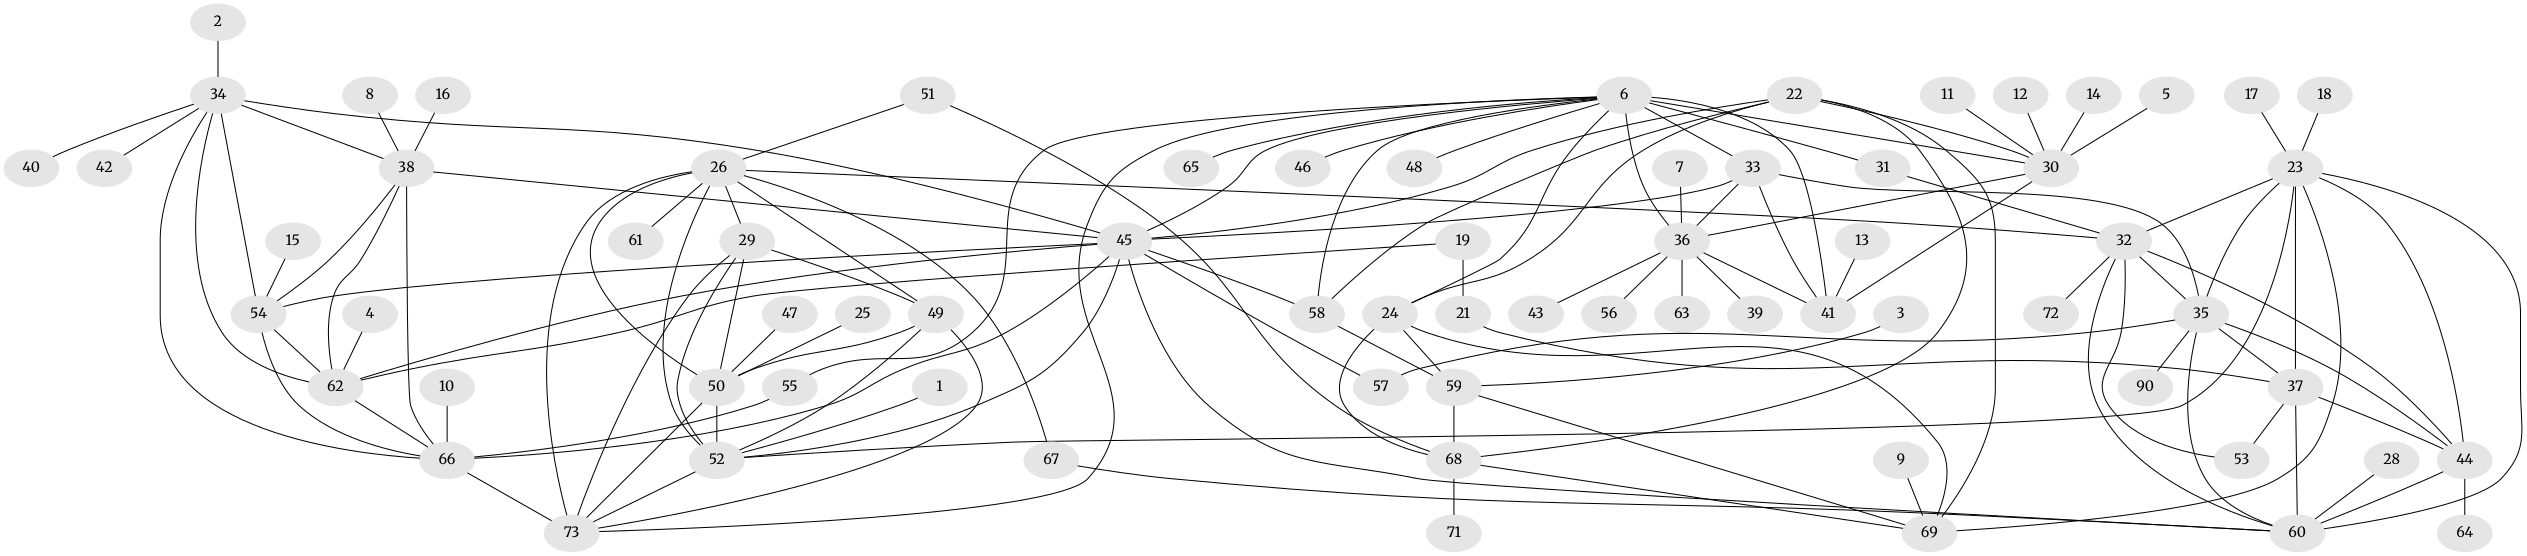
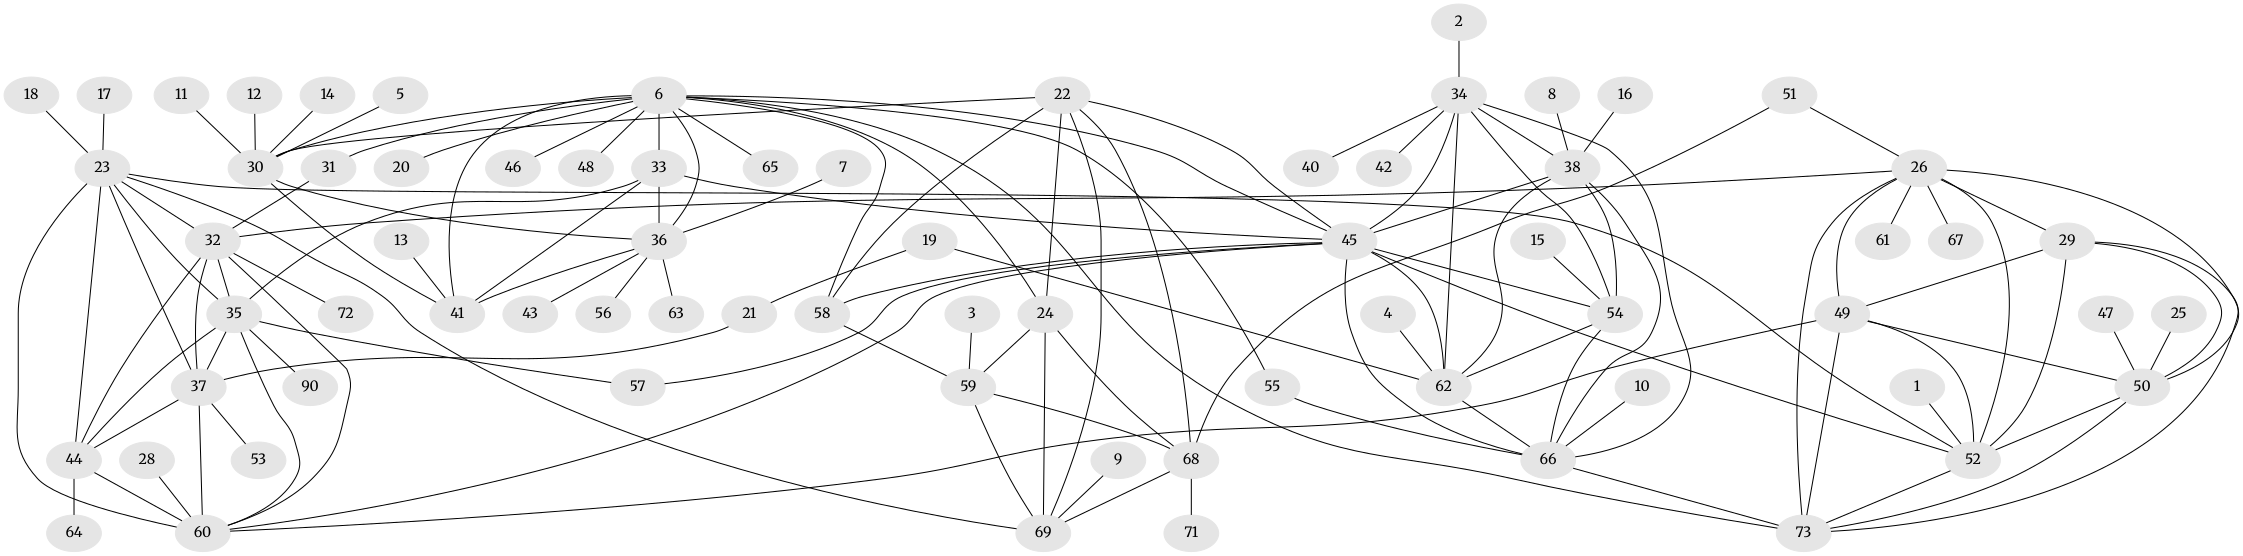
none -> (402, 168)
(1755, 314) -> none
(2103, 392) -> (196, 314)
(1673, 505) -> (1028, 451)
